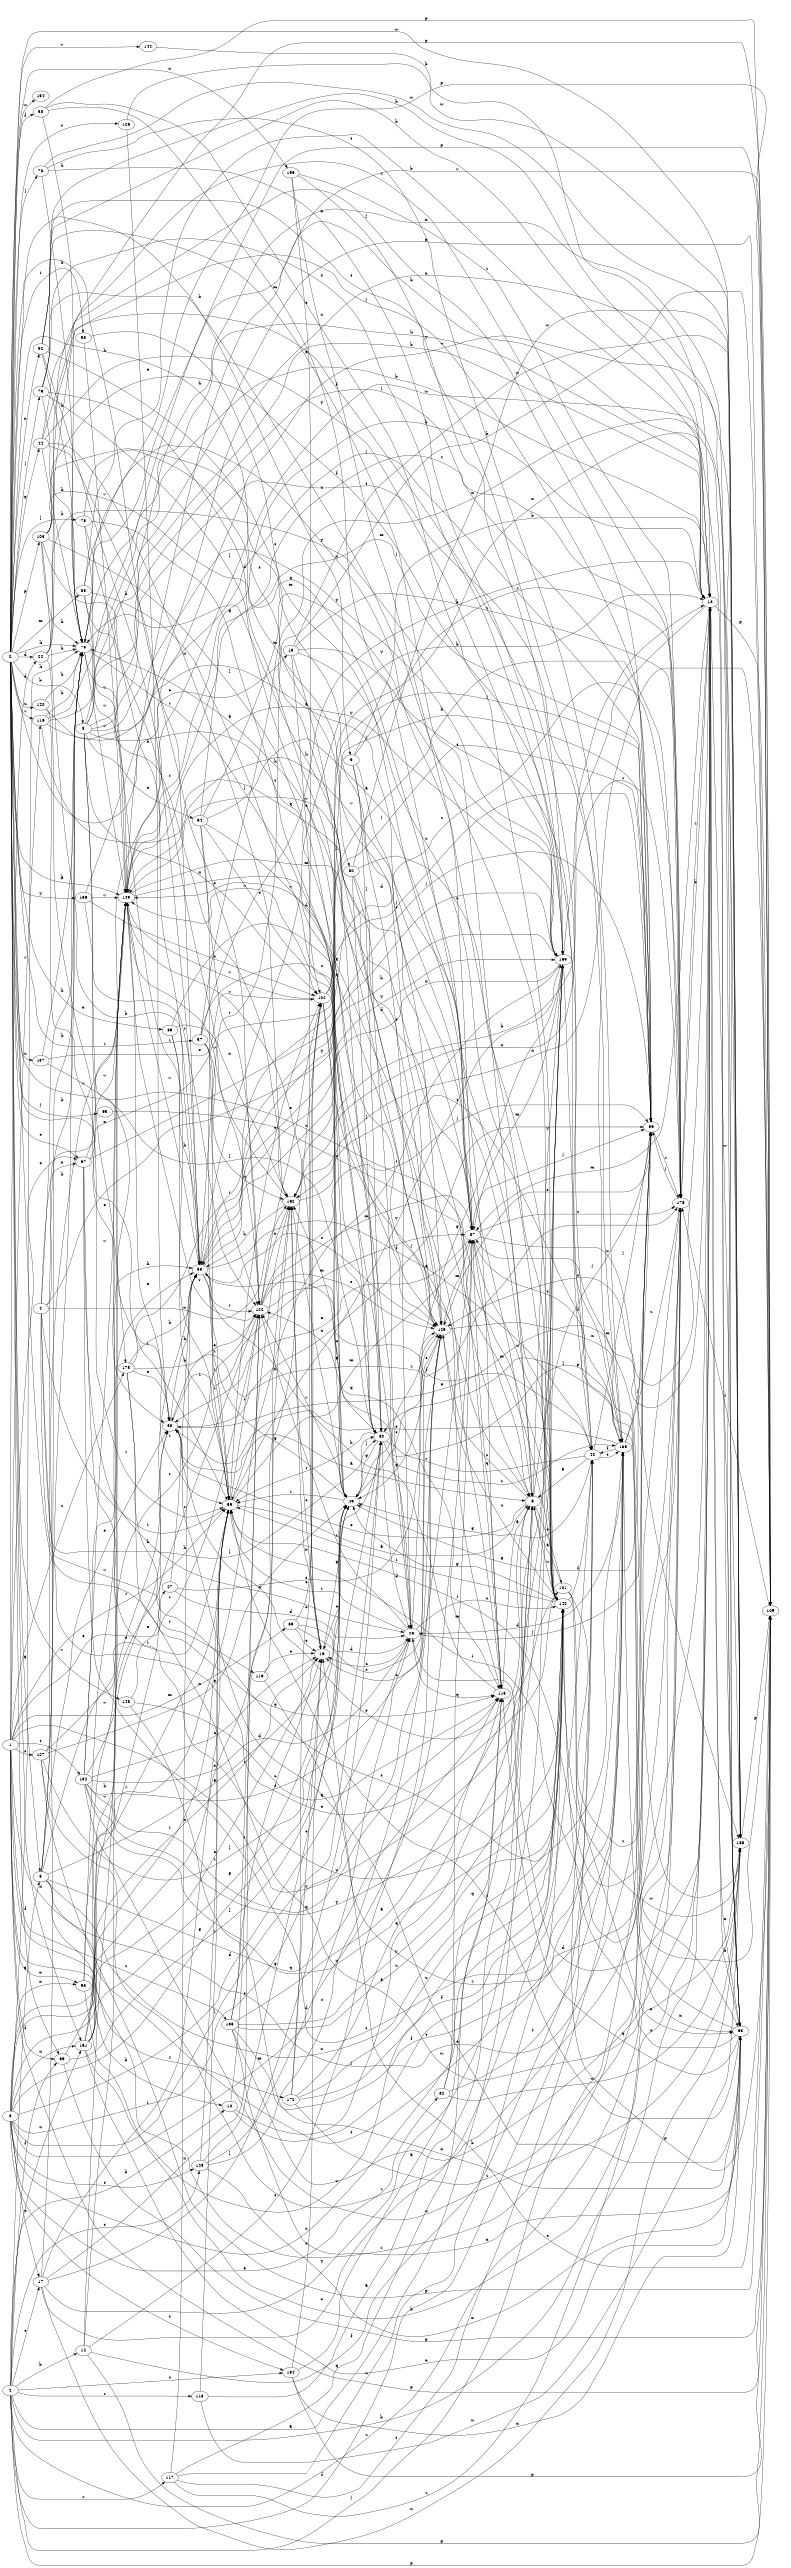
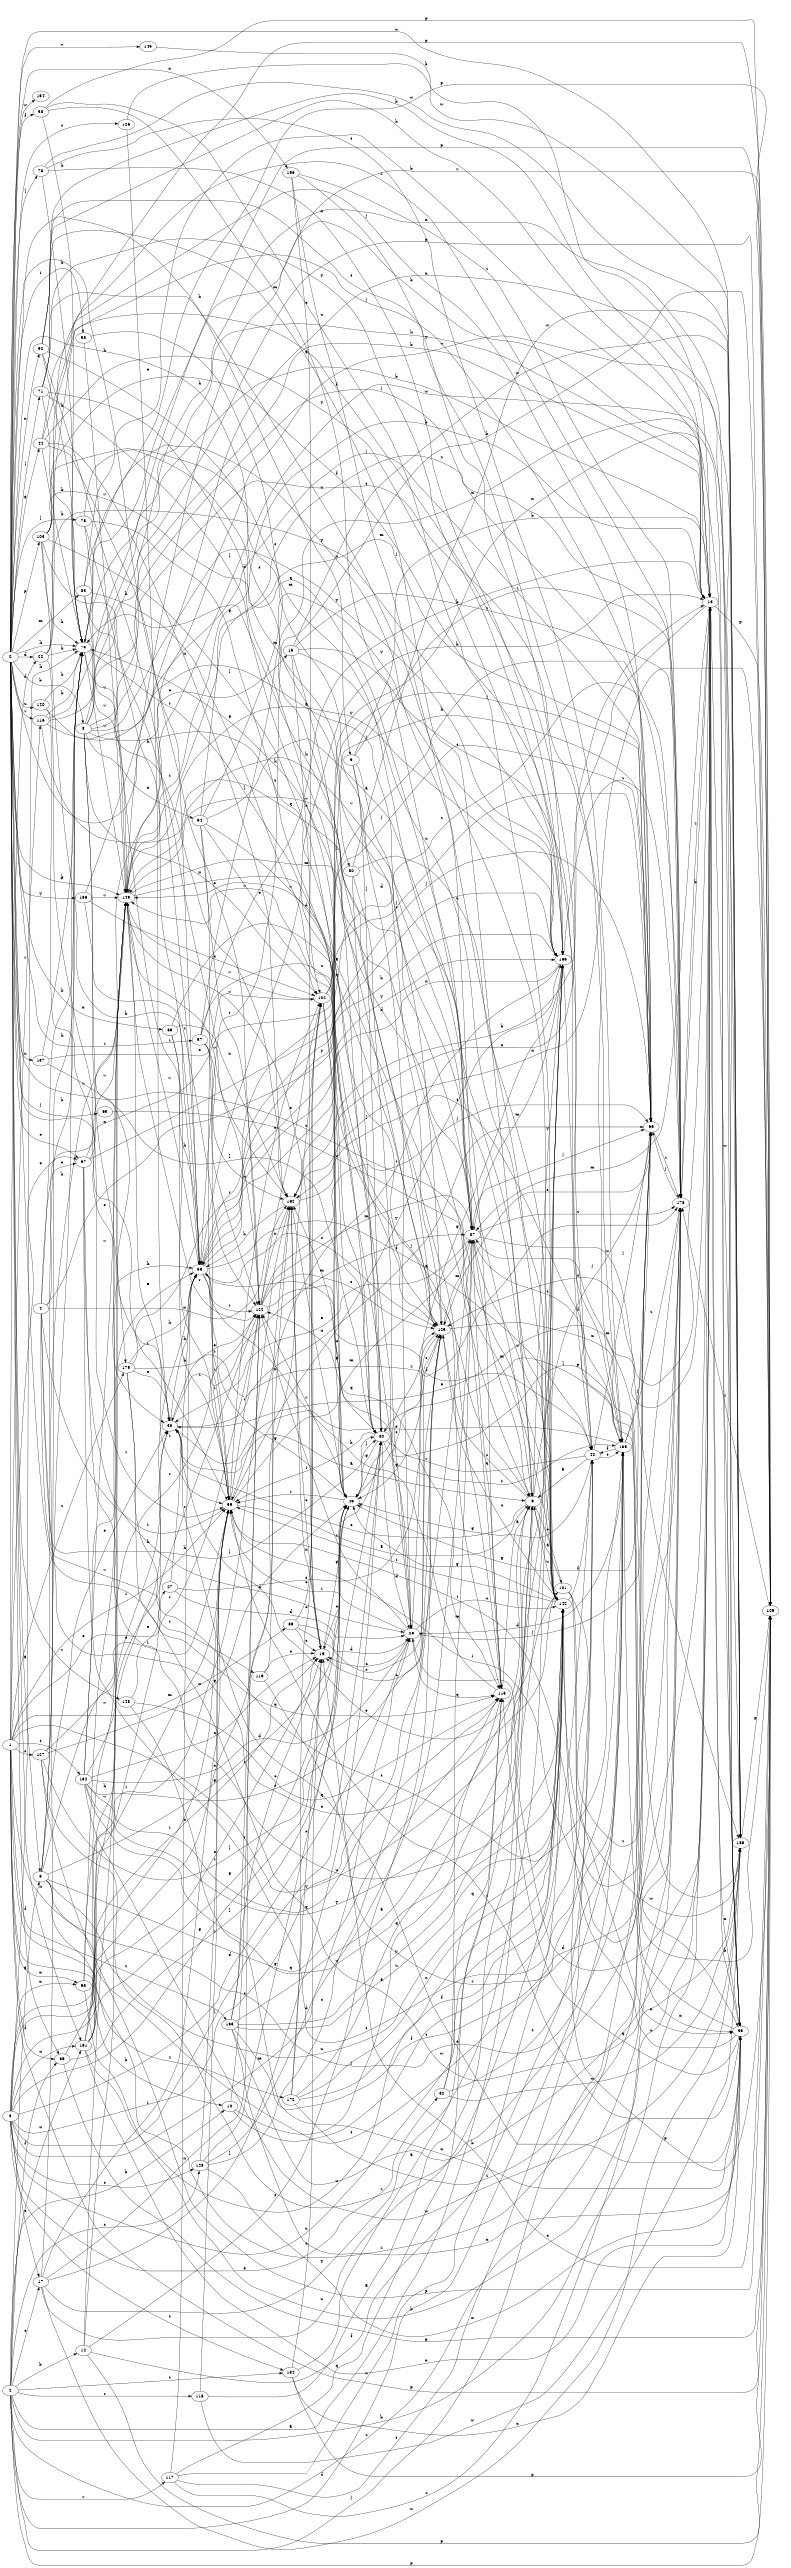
(148, 47) -> (148, 47)
(41, 392) -> (41, 392)
(406, 1082) -> none
